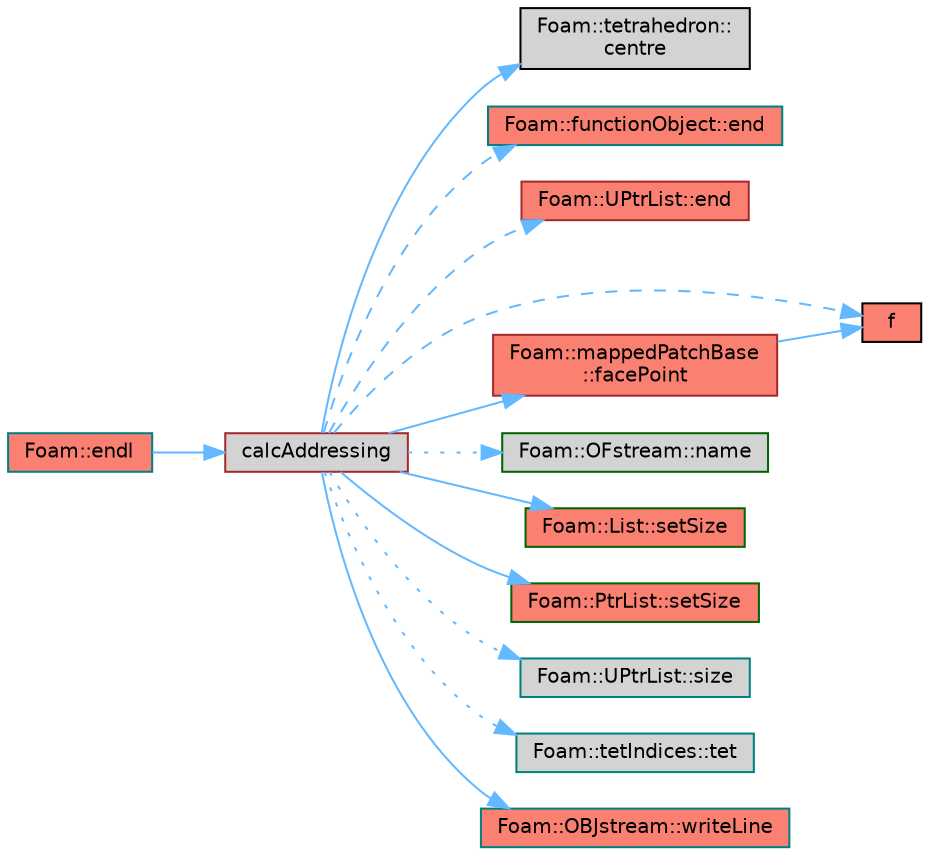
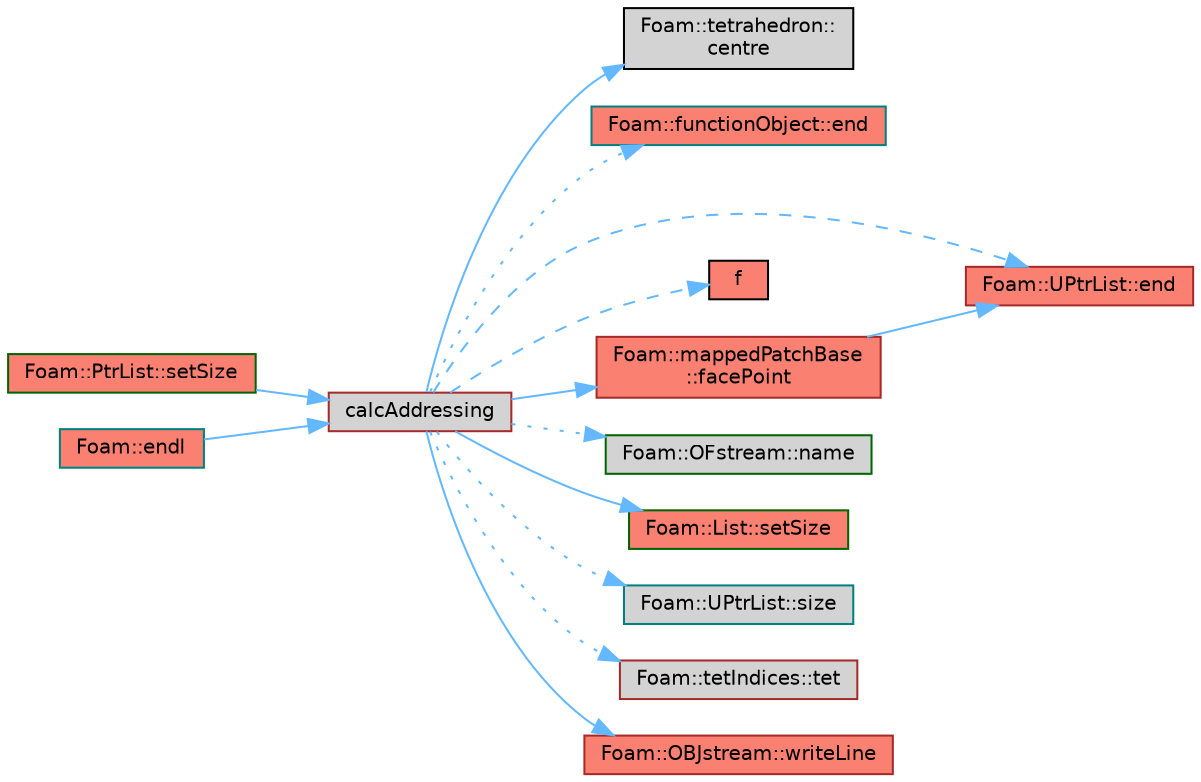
(387, 279) -> (507, 255)
(810, 336) -> (922, 324)
(420, 532) -> (282, 393)
(635, 753) -> (739, 680)
(635, 828) -> (739, 755)
